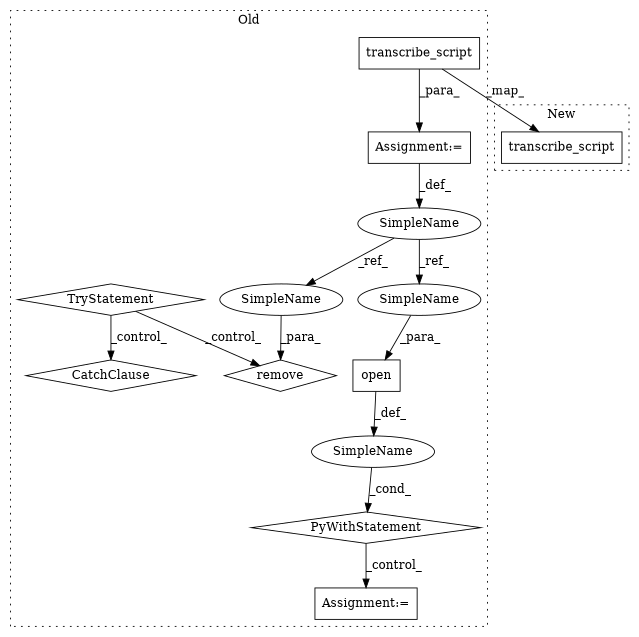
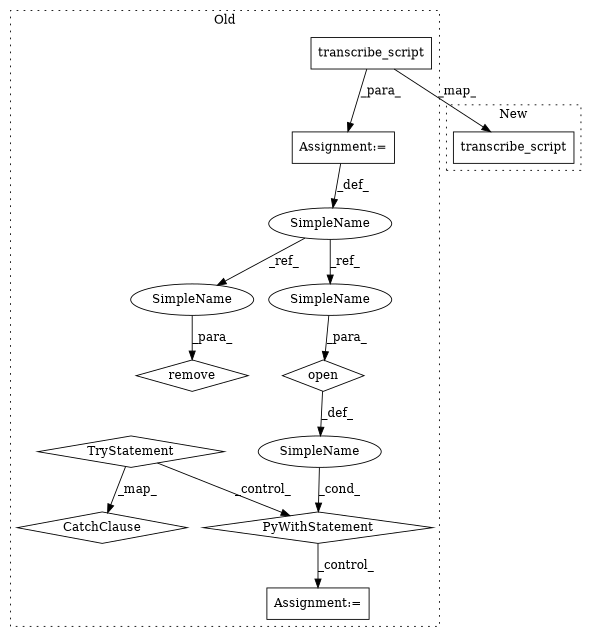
(194, 337) -> (220, 488)
(139, 338) -> (138, 490)
(377, 376) -> (323, 376)
